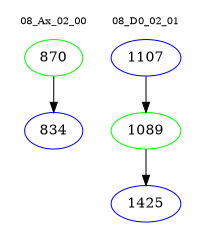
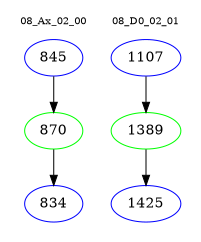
none -> (54, 58)
(146, 131) -> (146, 131)
